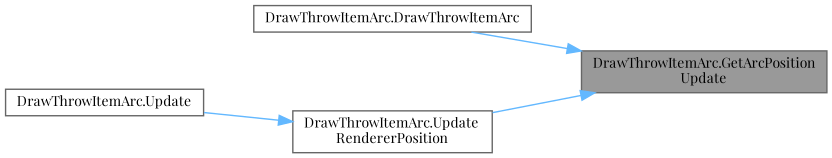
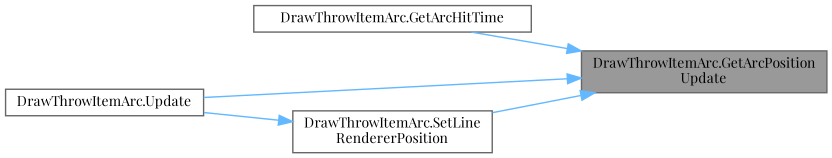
(393, 19) -> (393, 19)
none -> (386, 88)
(393, 132) -> (393, 132)
